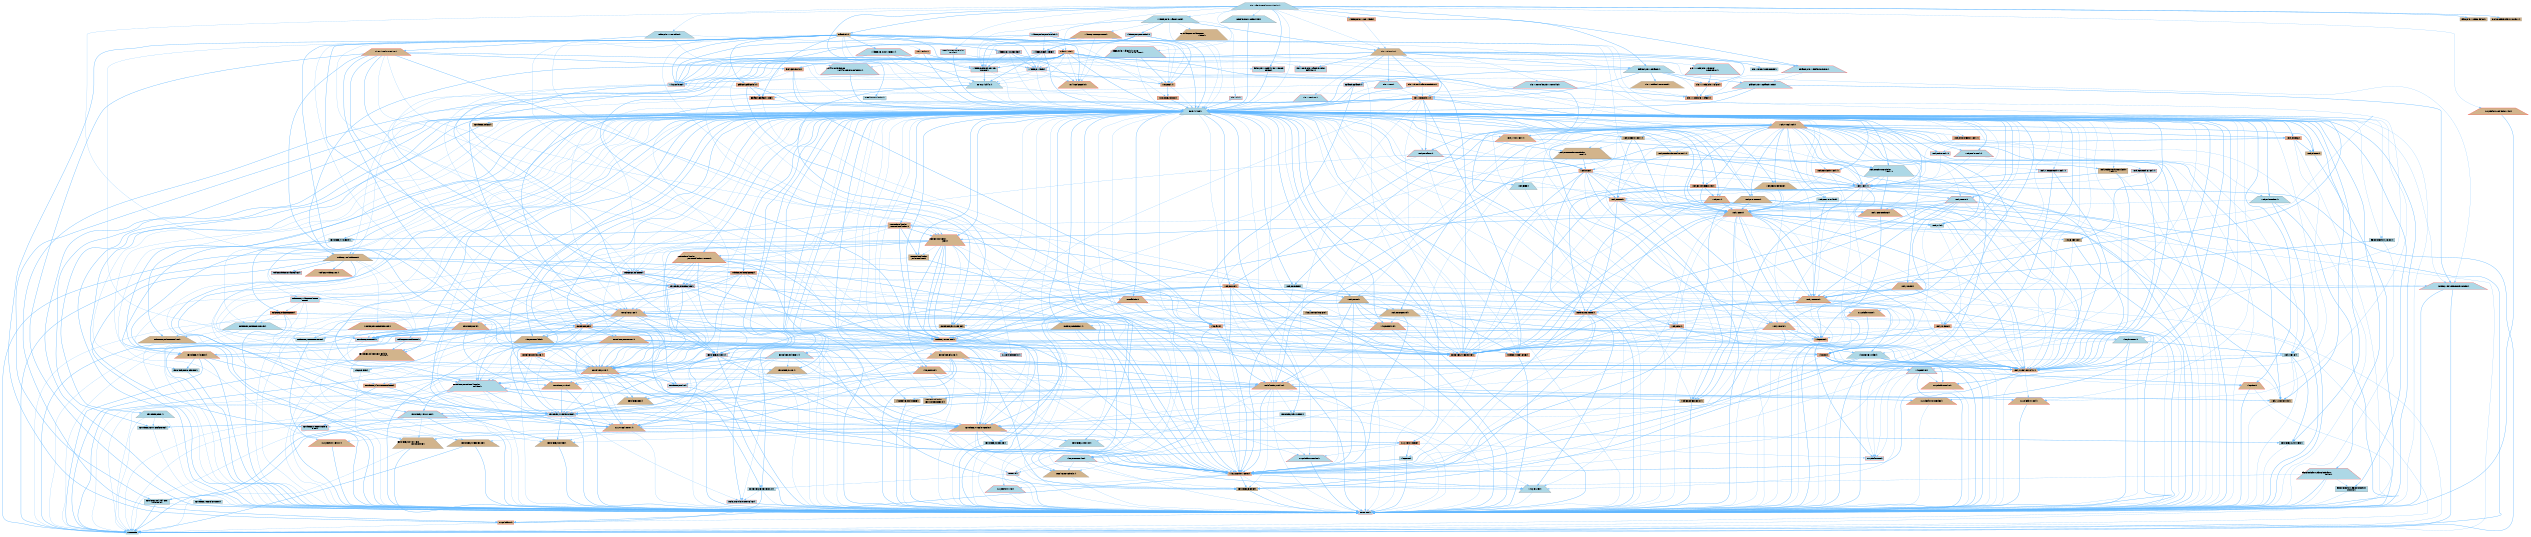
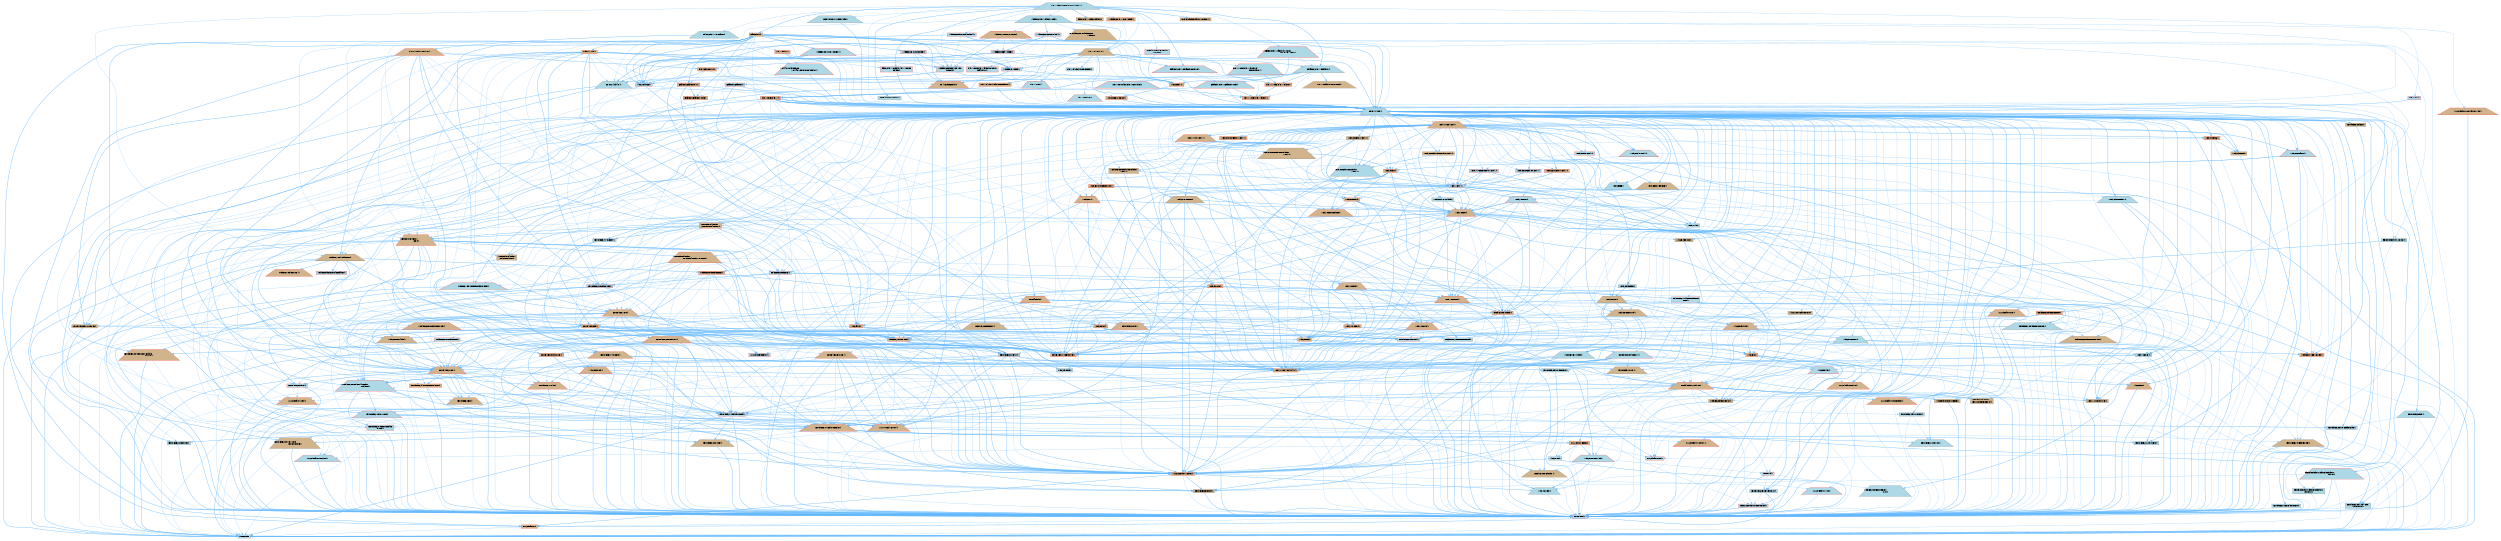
none -> (1479, 114)
none -> (1885, 491)
